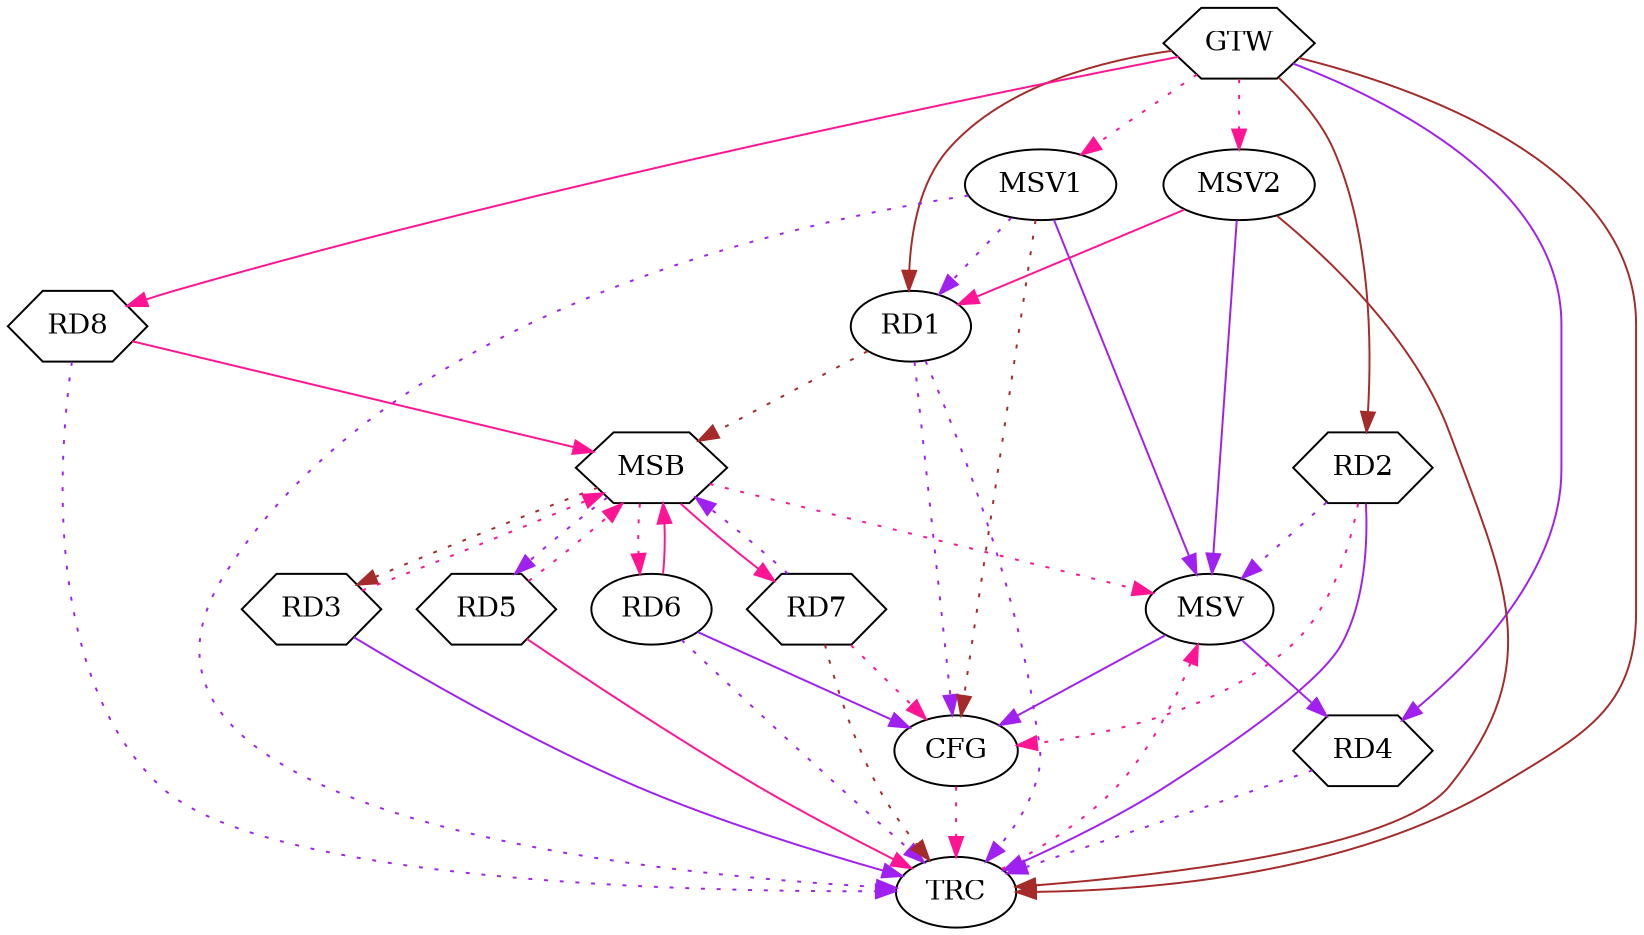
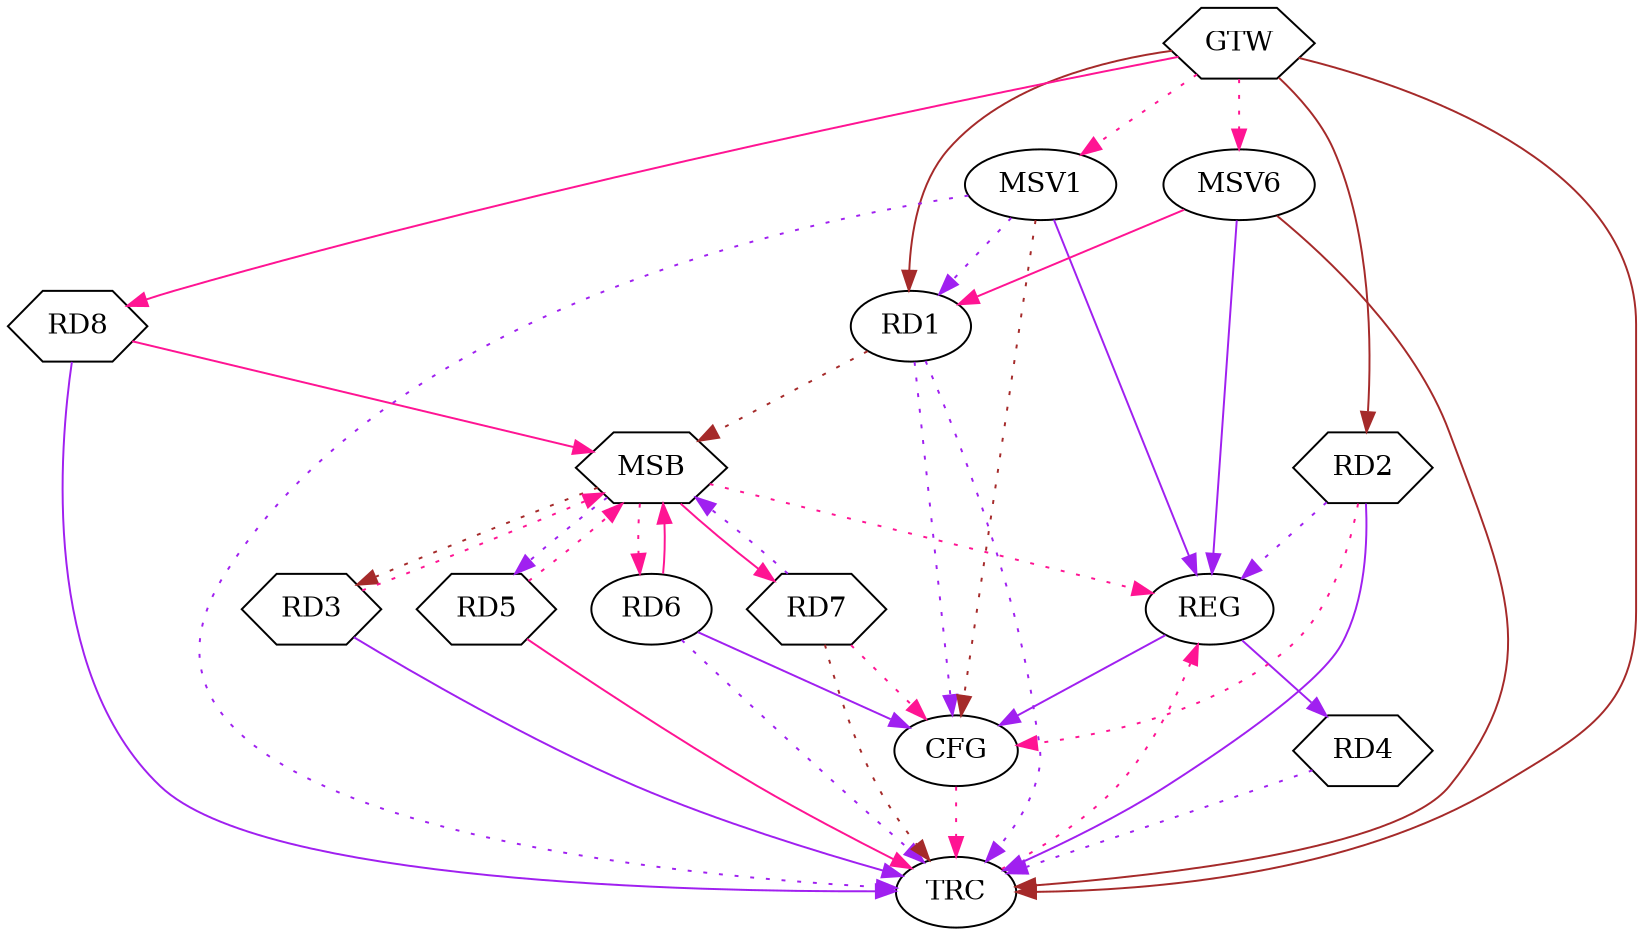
(1239, 185) -> (1239, 185)
(1561, 342) -> none
(1210, 609) -> (1210, 609)
(289, 843) -> (289, 843)
